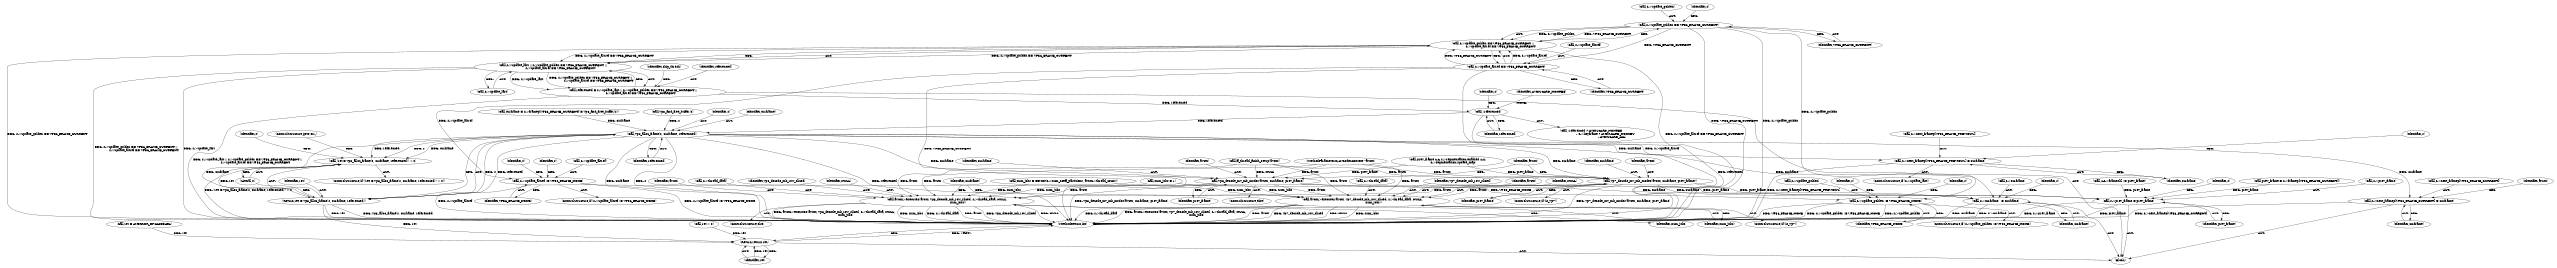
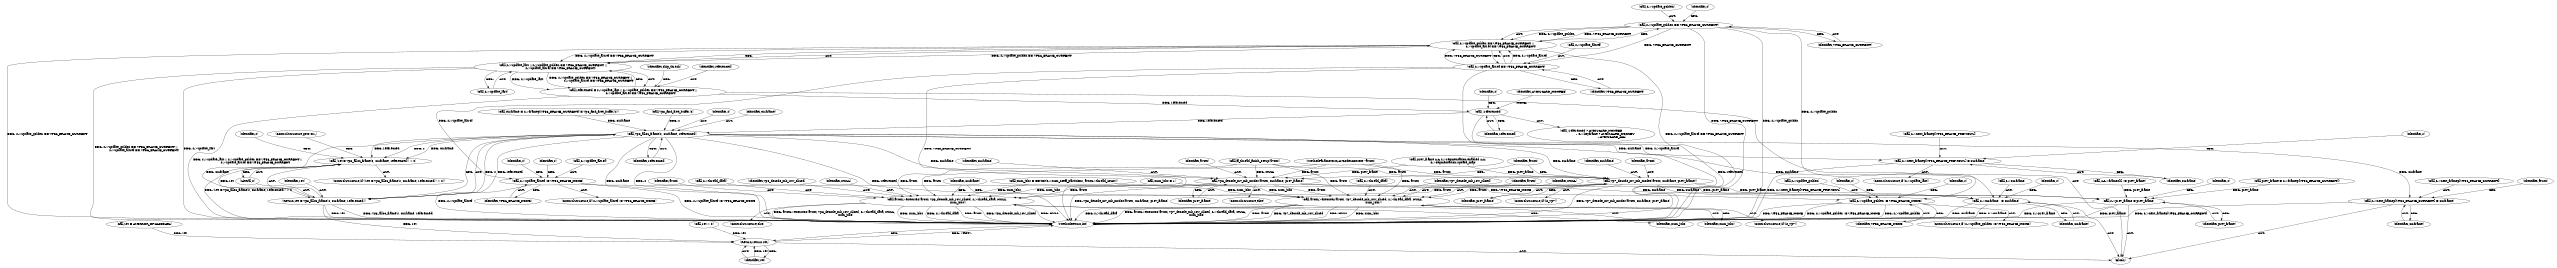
(2381, 181) -> none
(307, 190) -> (307, 190)
